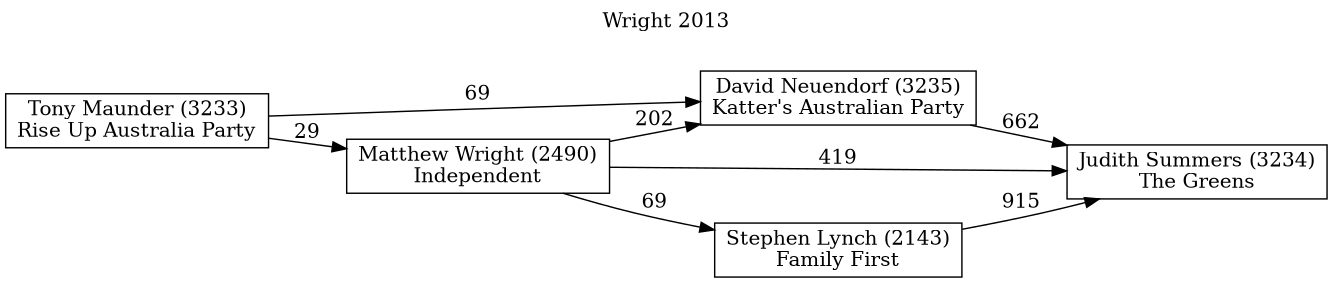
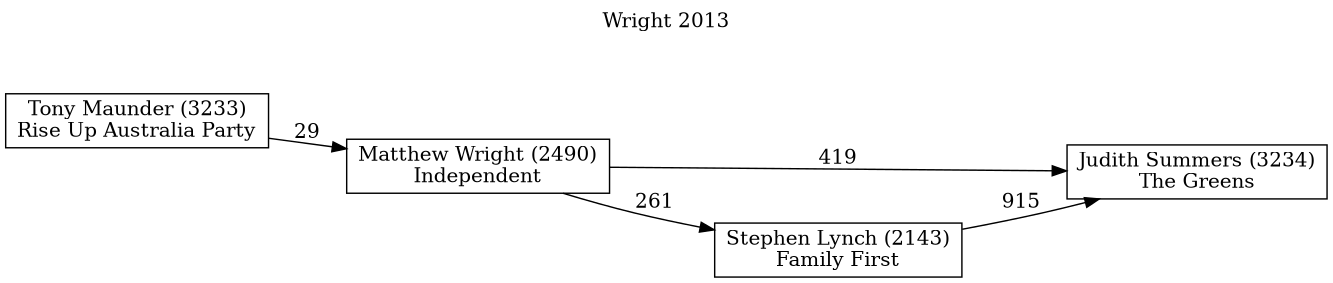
(838, 98) -> none
(655, 202) -> (655, 202)
